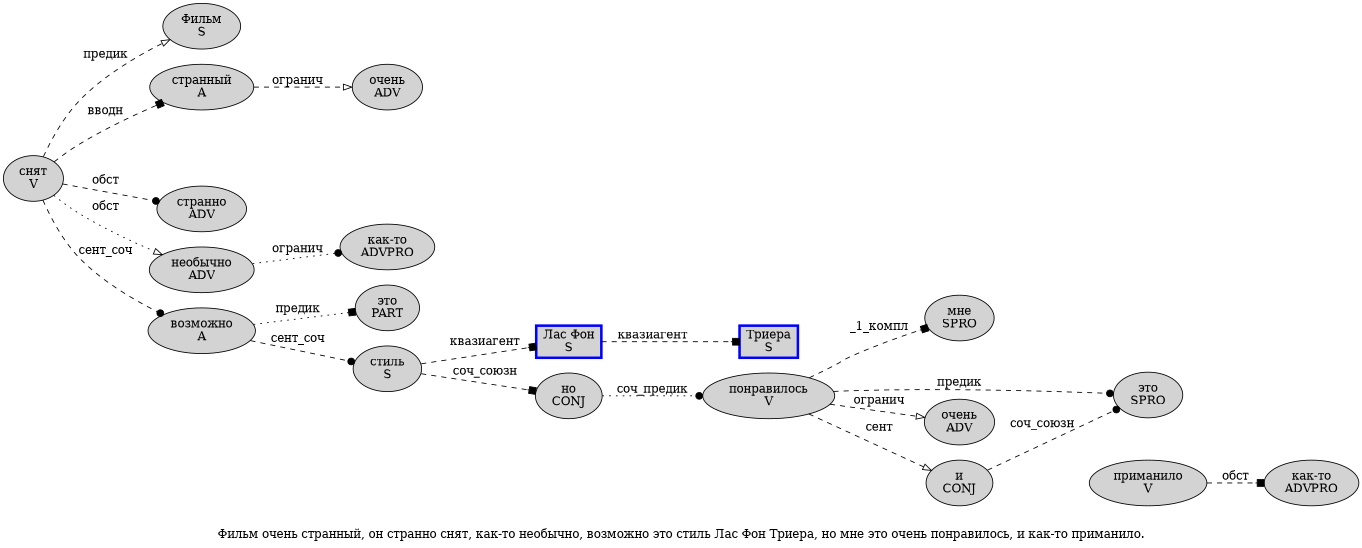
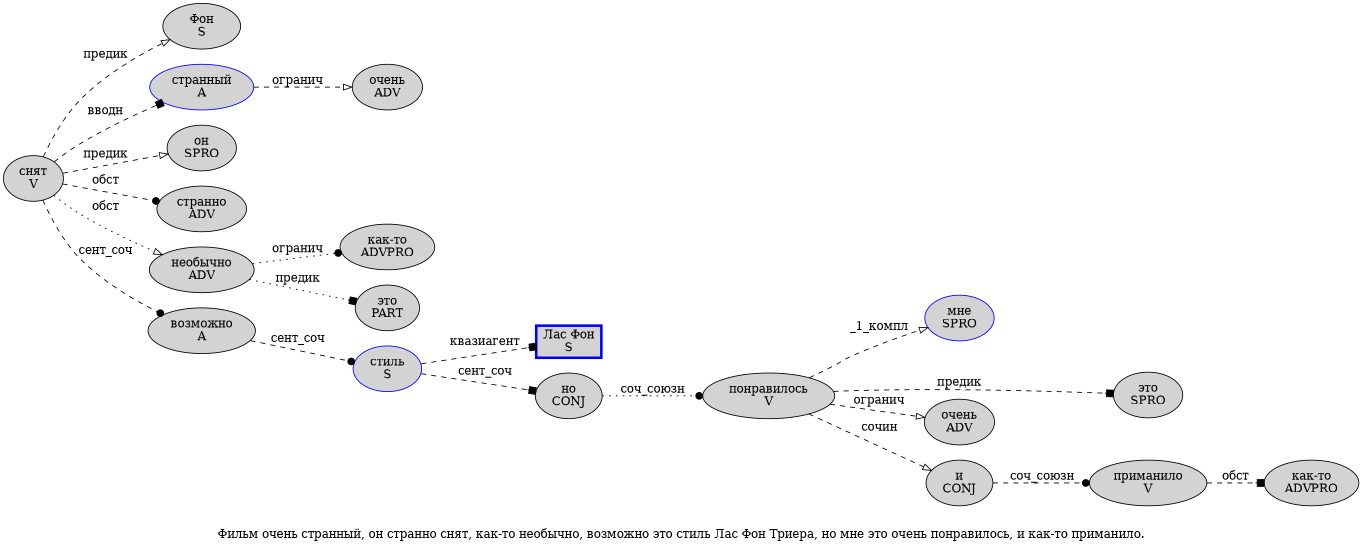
(202, 26) -> (202, 26)
(202, 87) -> (202, 87)
none -> (202, 148)
(960, 318) -> (960, 318)
(300, 319) -> (299, 290)
(769, 342) -> none
(863, 351) -> (863, 351)
(387, 369) -> (387, 369)
(485, 372) -> (485, 372)
(653, 390) -> (653, 390)
(969, 390) -> (969, 390)
(879, 428) -> (879, 428)
(1050, 441) -> (1038, 483)
